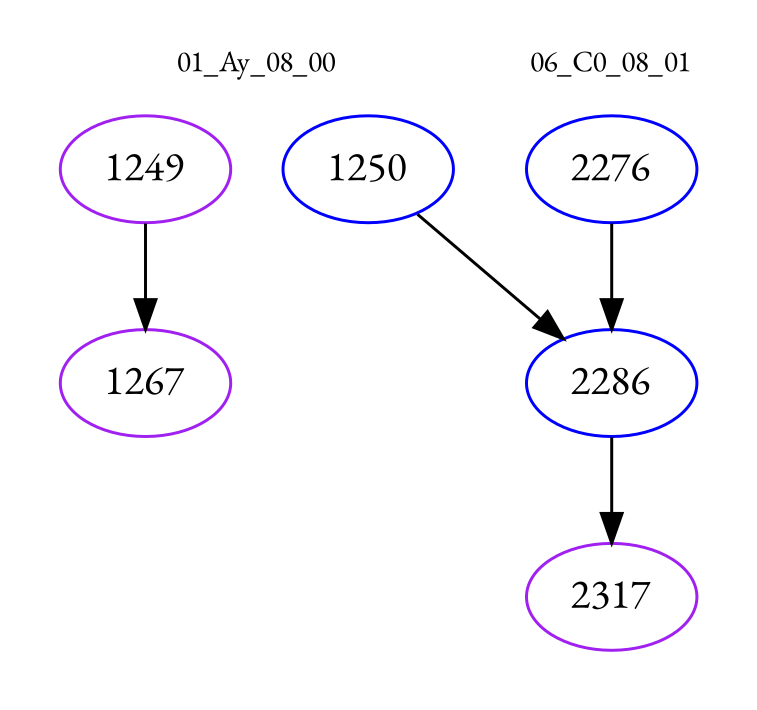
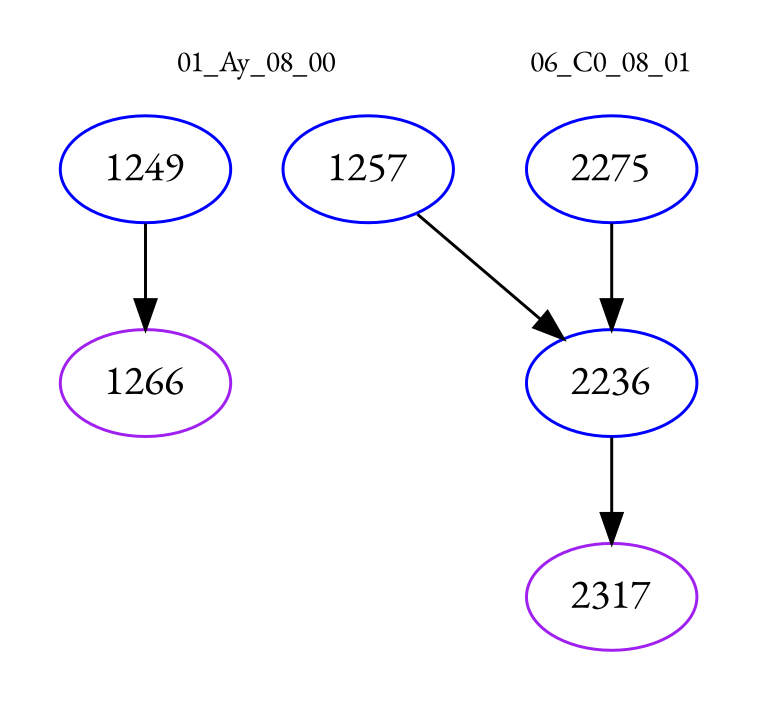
(146, 169) -> (146, 169)
(368, 169) -> (368, 169)
(612, 169) -> (612, 169)
(146, 383) -> (146, 383)
(612, 383) -> (612, 383)
